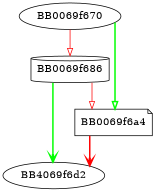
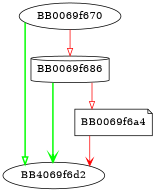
(115, 62) -> (25, 90)
(90, 147) -> (90, 147)
